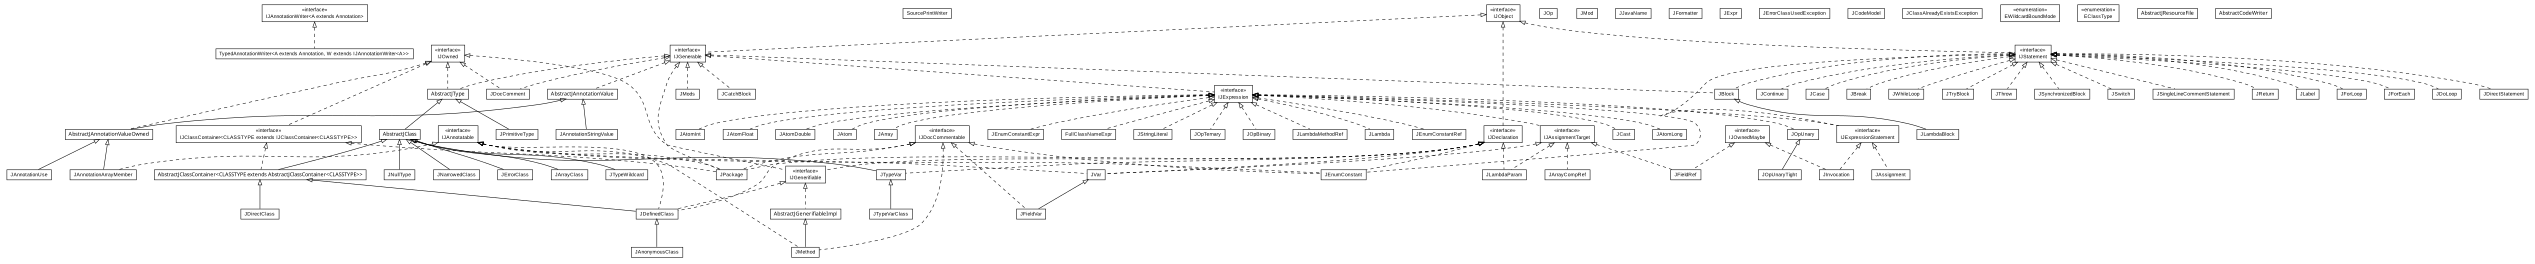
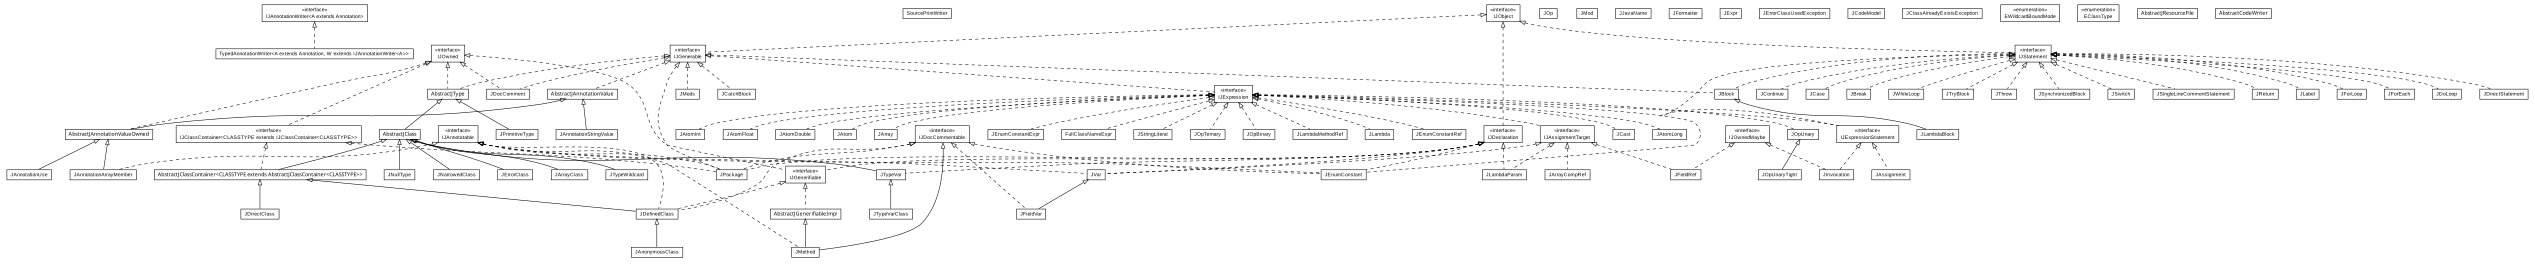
(910, 230) -> (910, 230)
